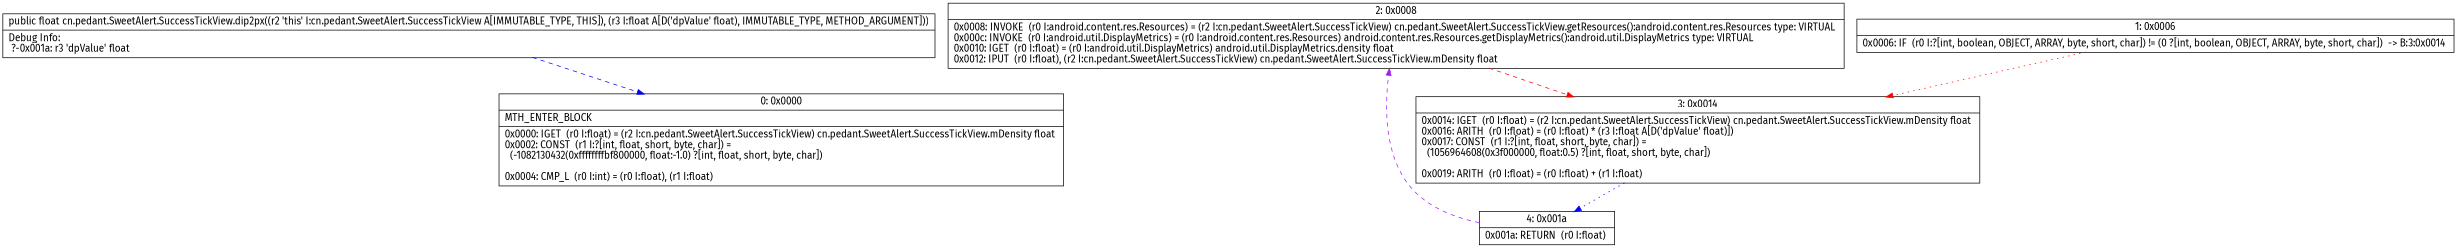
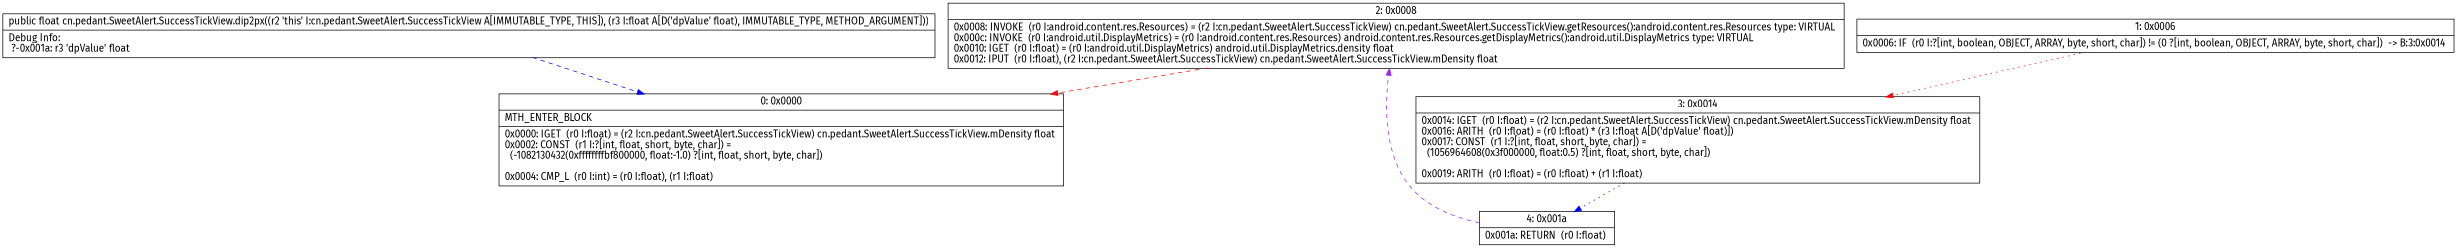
(1528, 81) -> (1133, 81)
